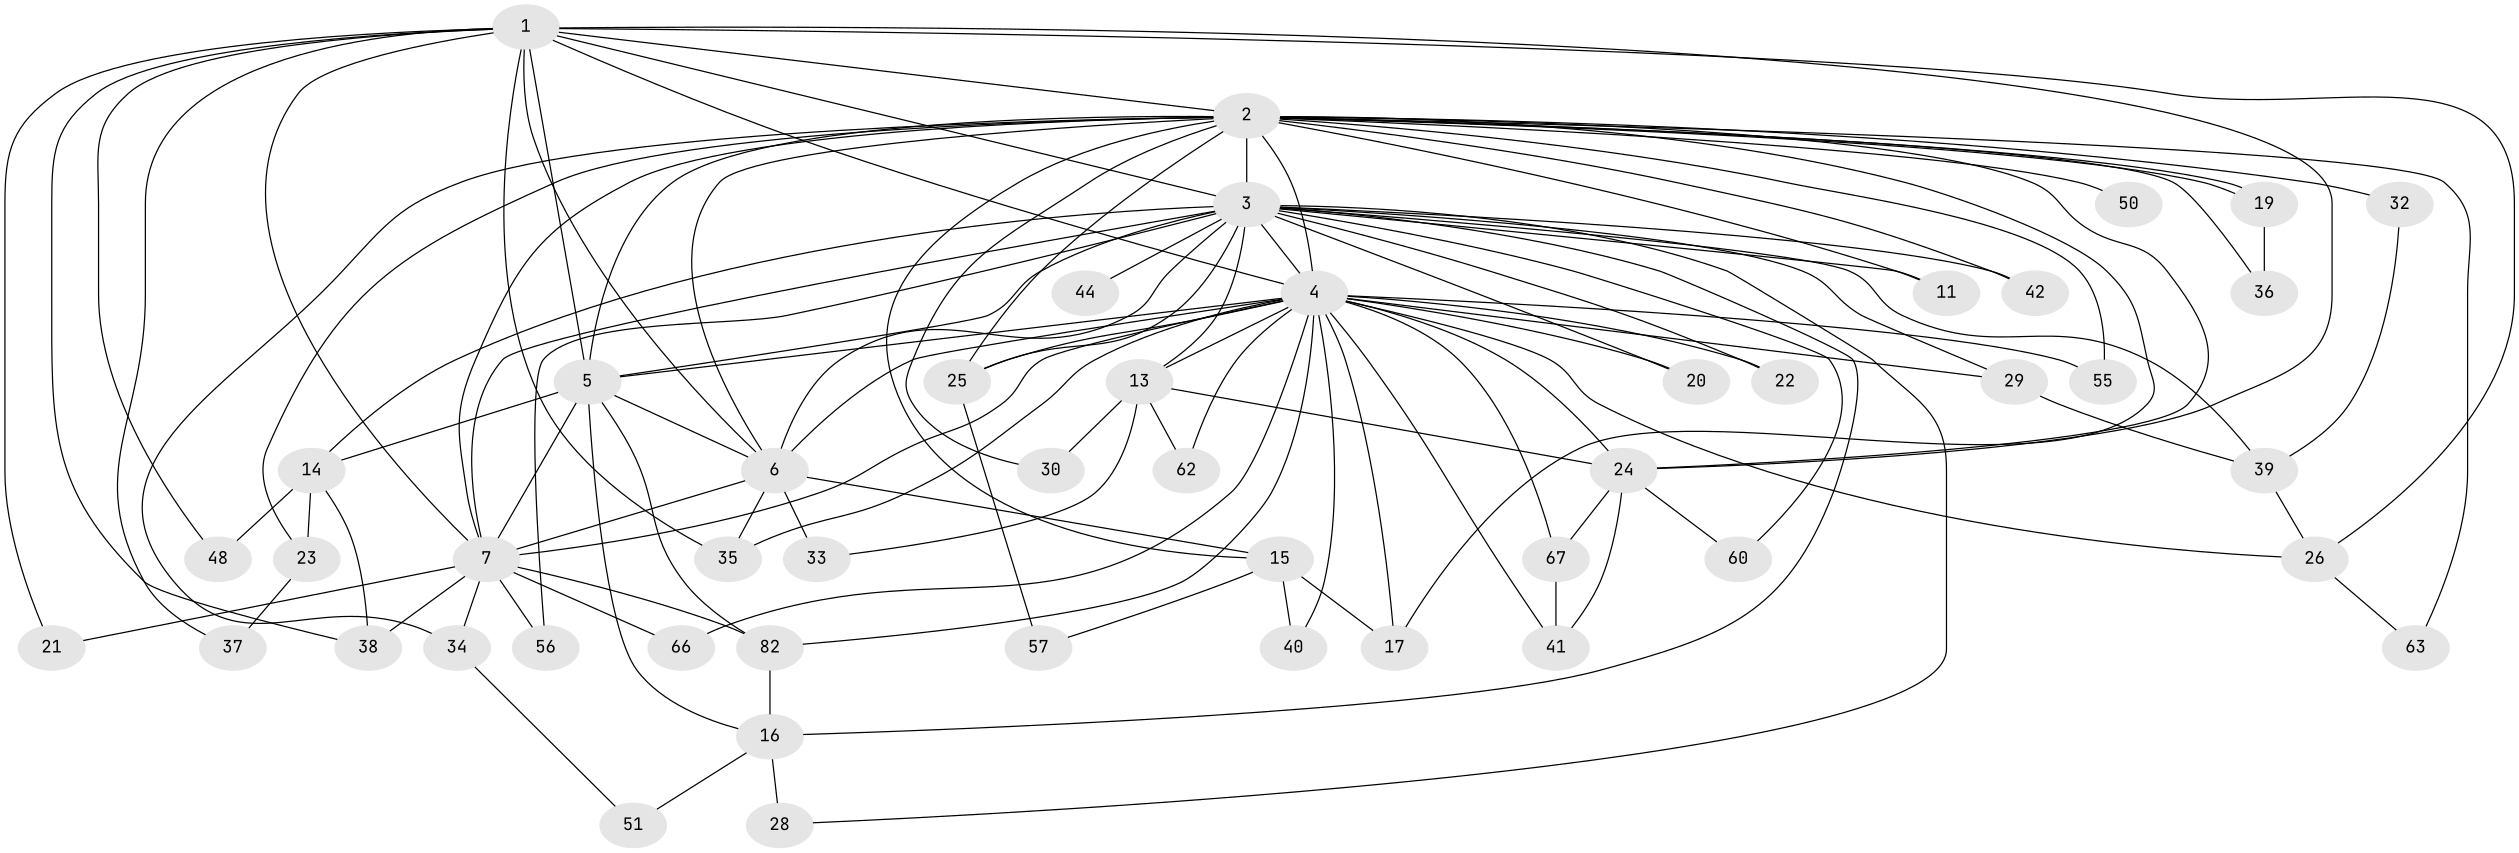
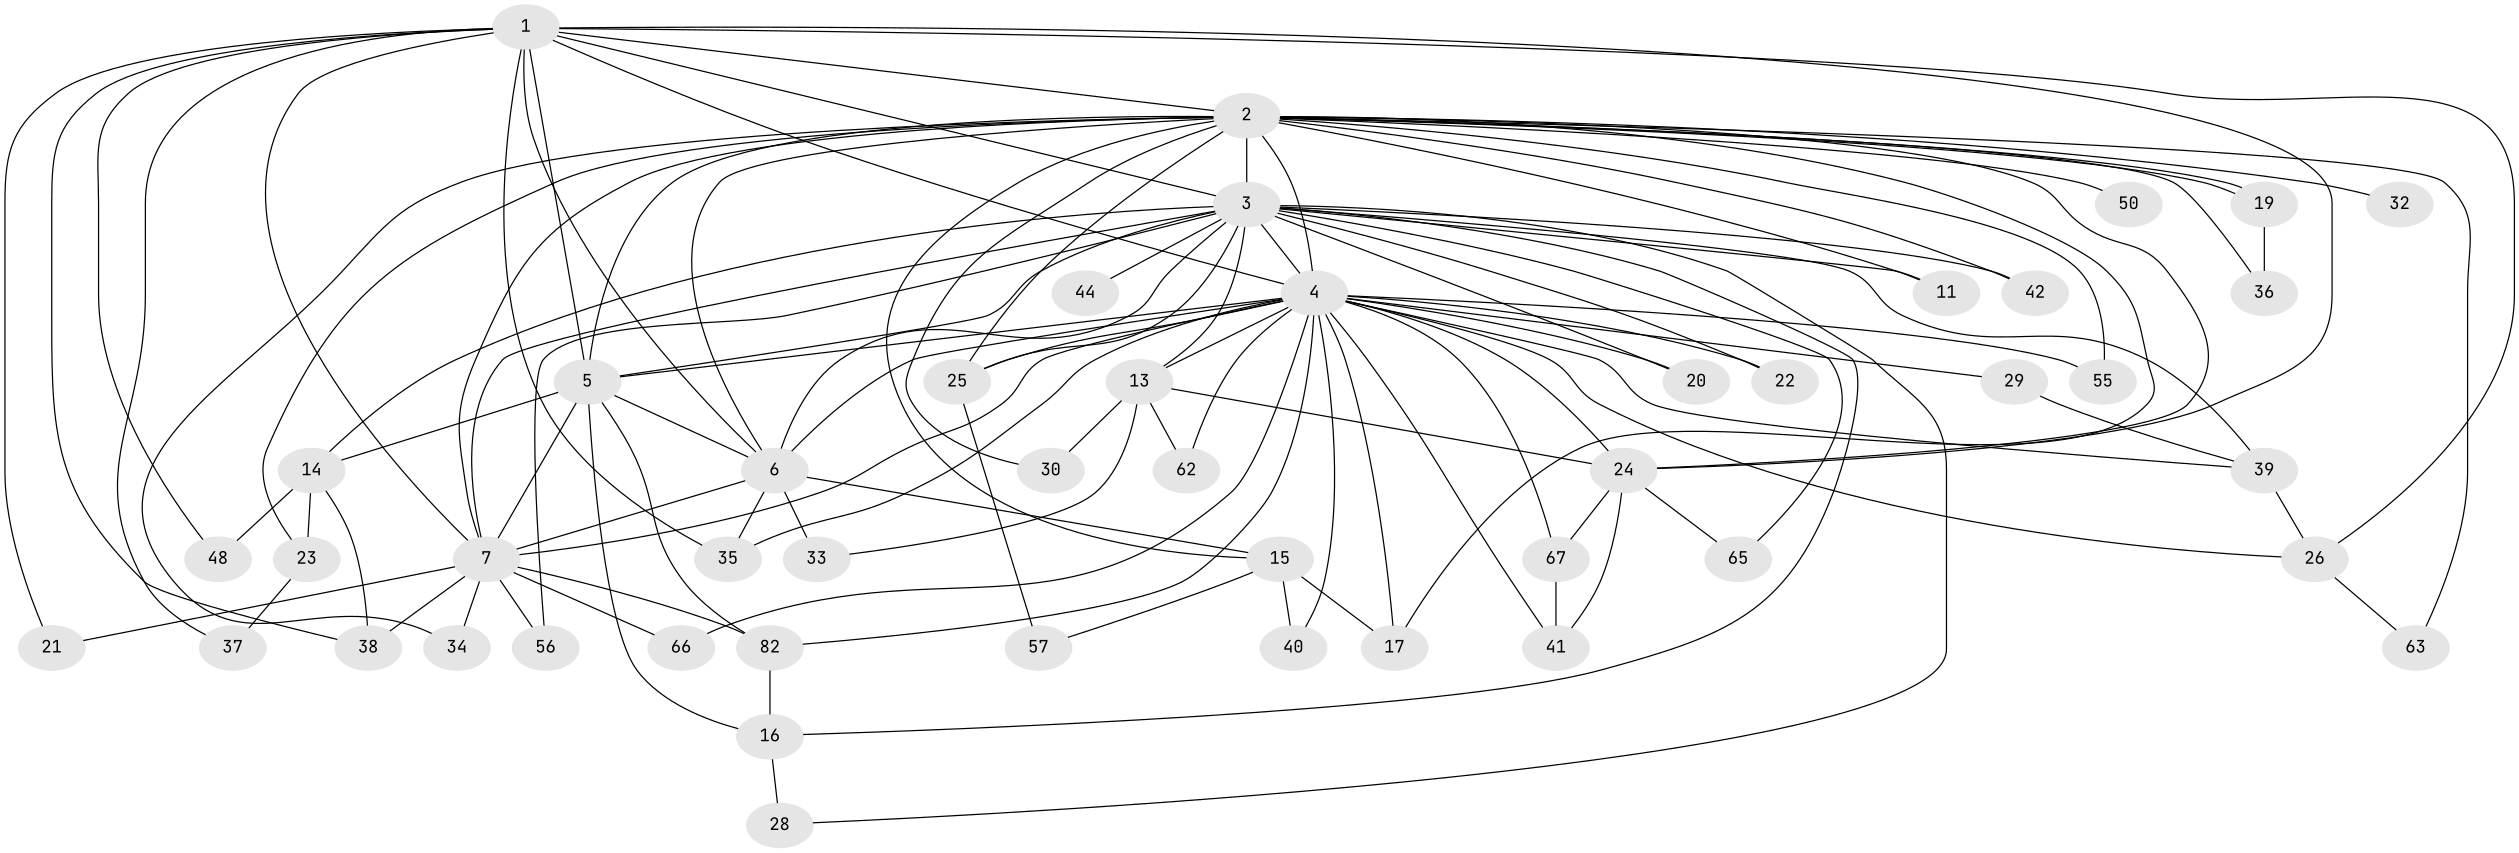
(1792, 268) -> none
(2373, 357) -> (1777, 426)
(1738, 559) -> (1738, 559)
(633, 825) -> none
